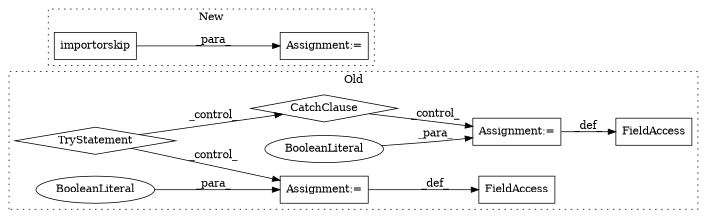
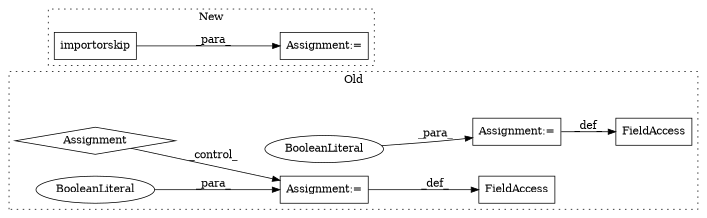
(324, 108) -> none
(95, 141) -> (95, 141)
